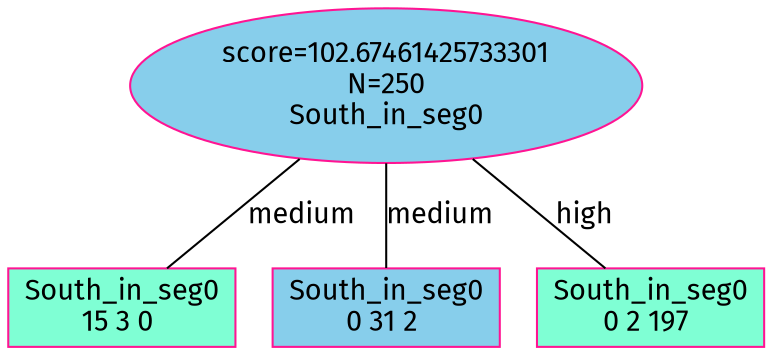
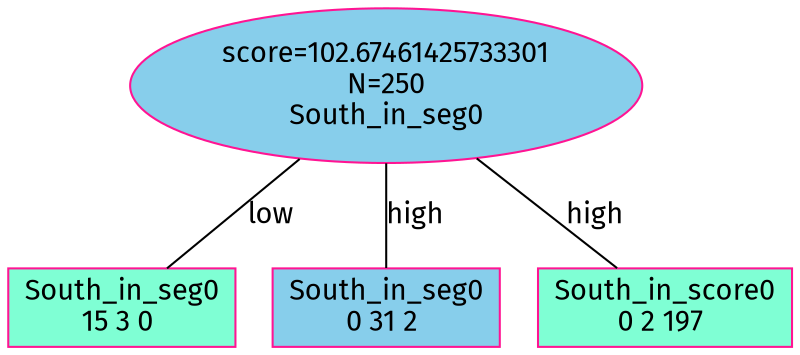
(302, 216) -> (271, 216)
(440, 216) -> (415, 216)
(651, 308) -> (665, 308)
